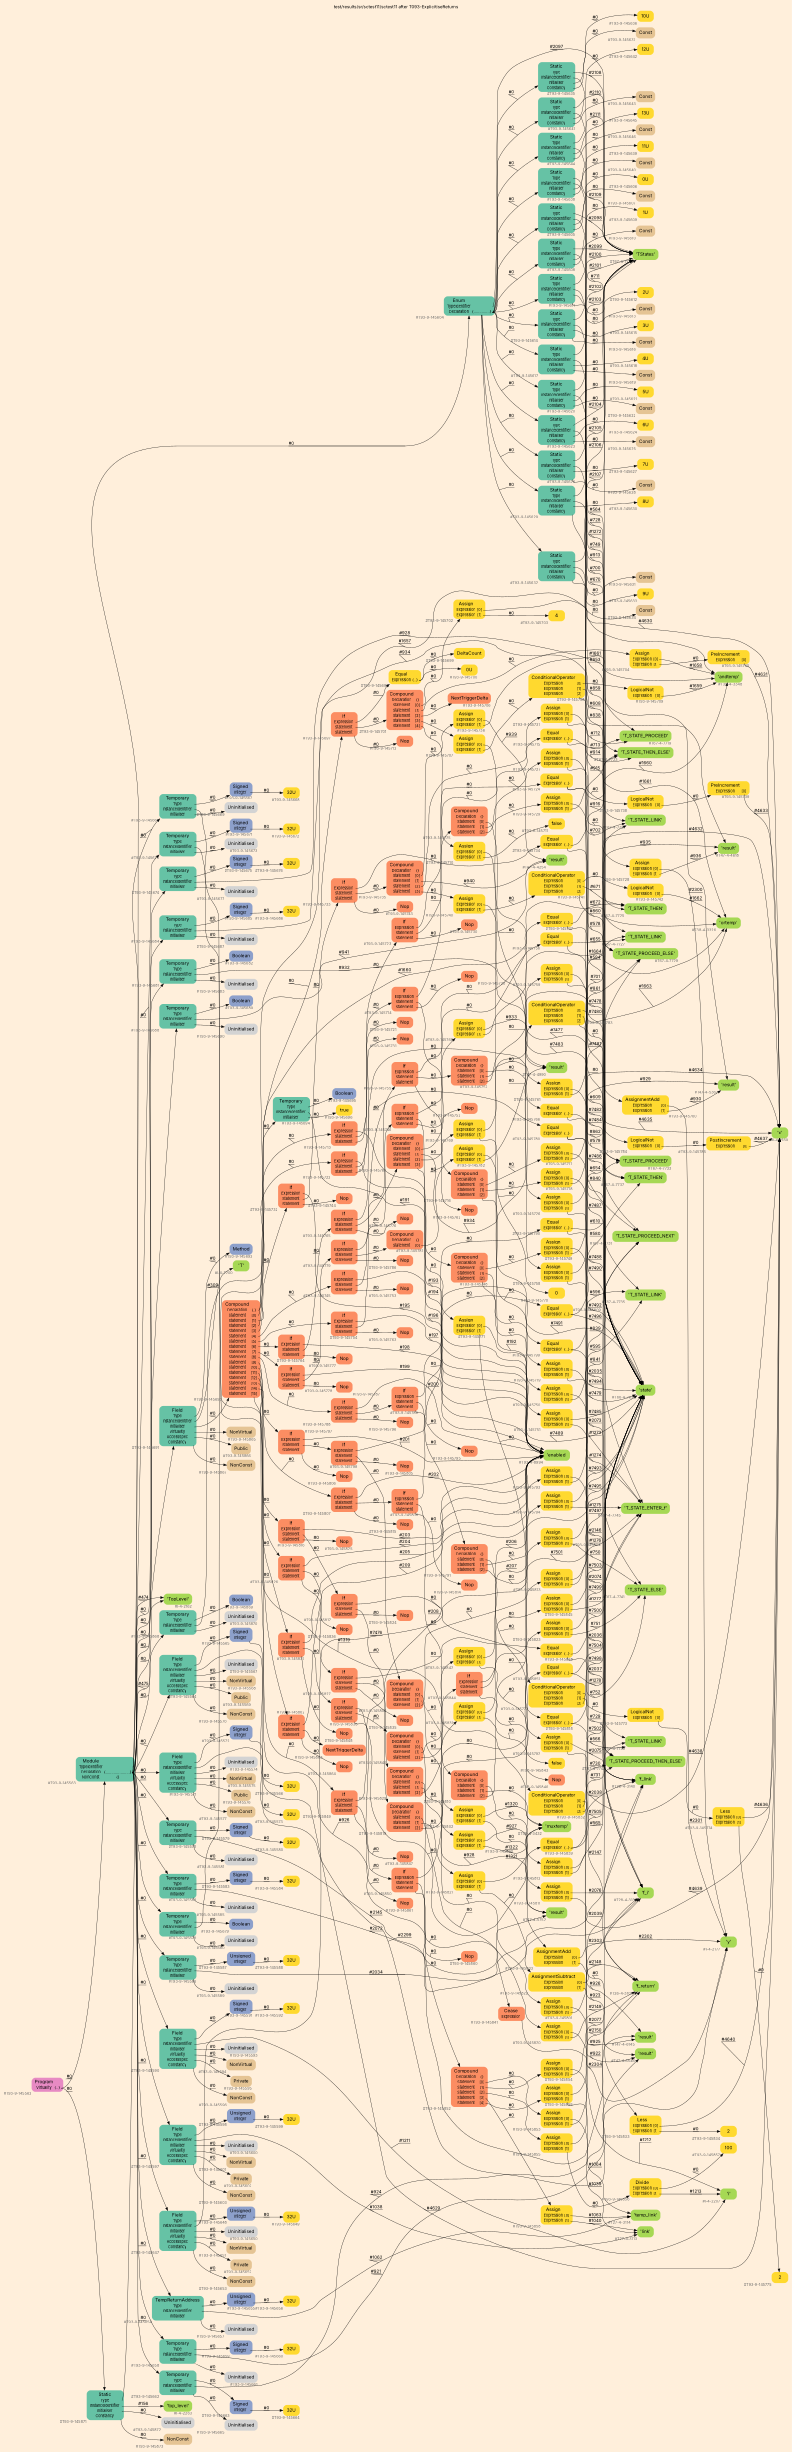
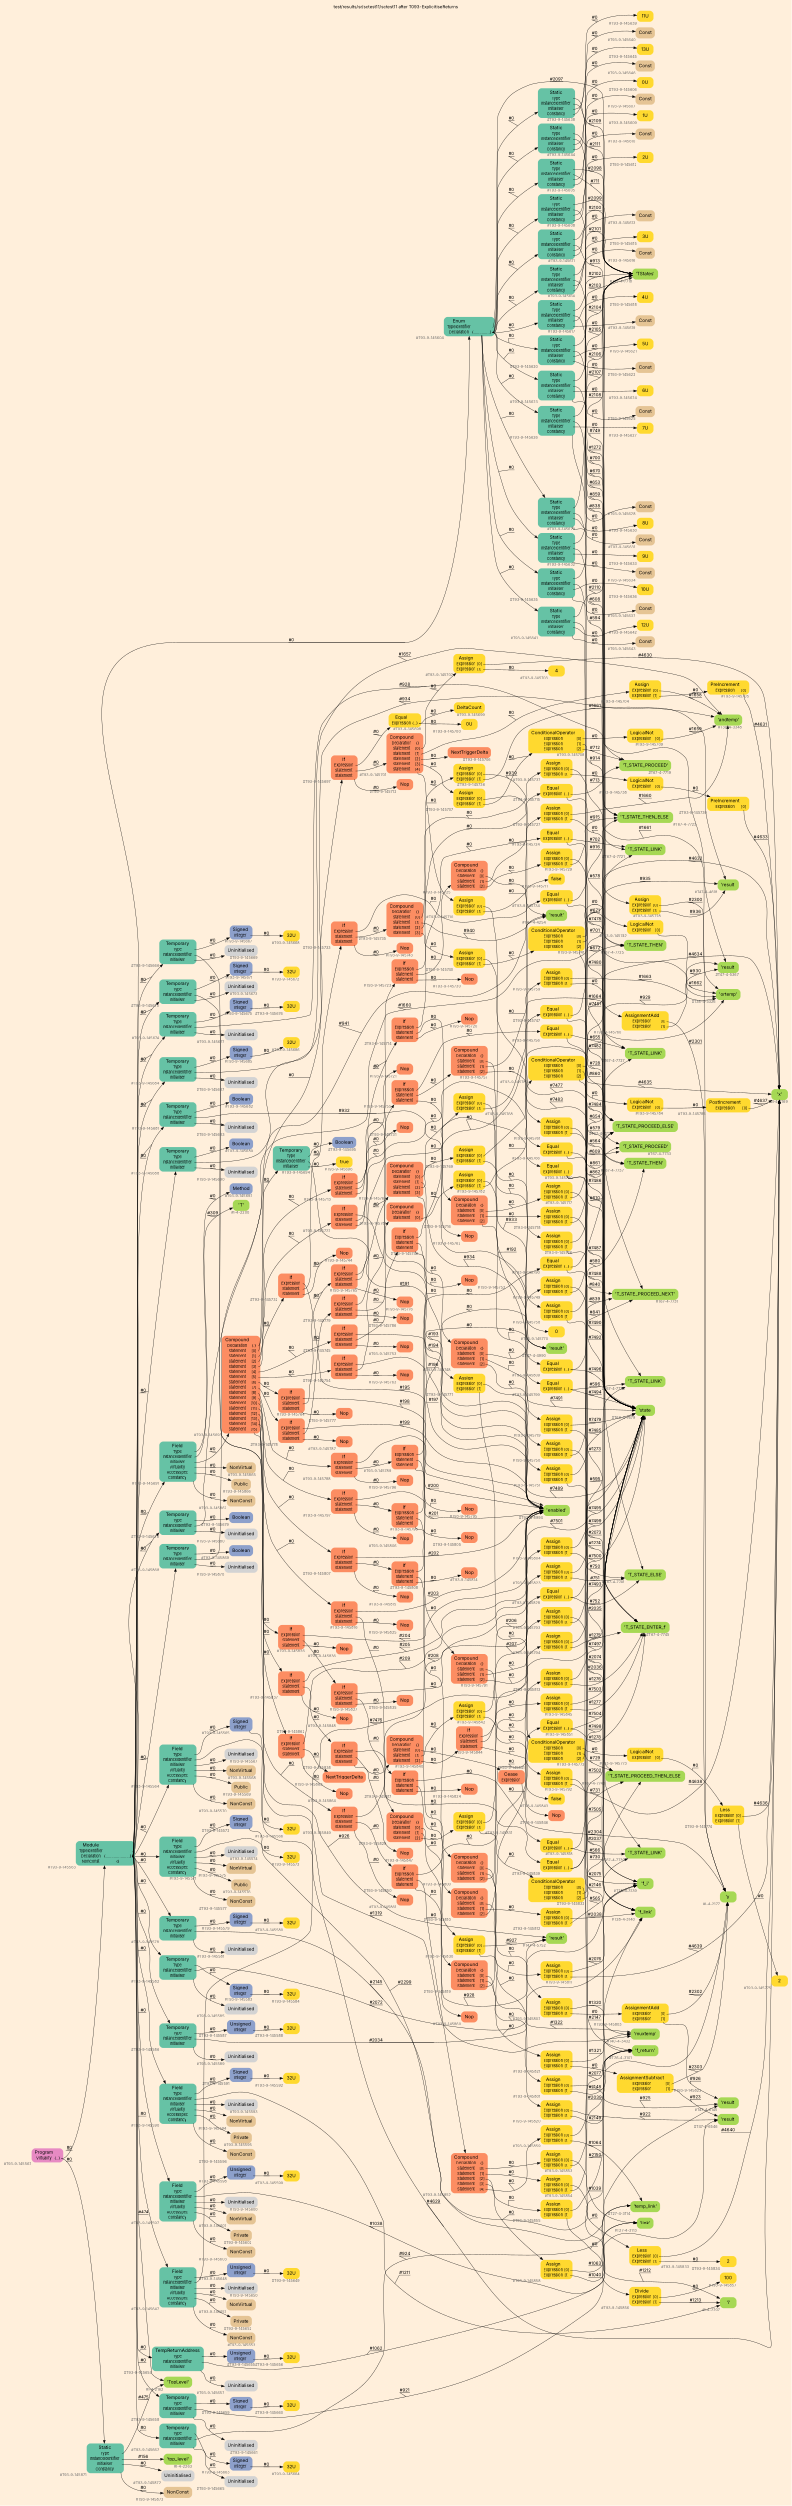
(601, 1945) -> (720, 2006)
